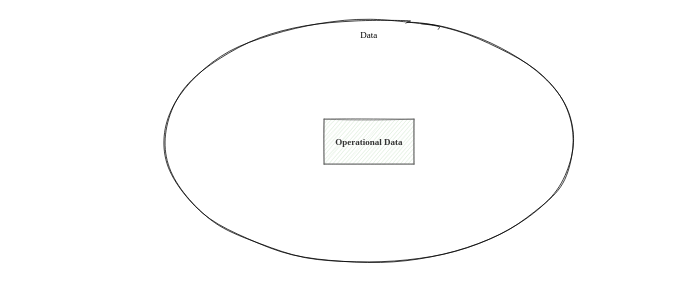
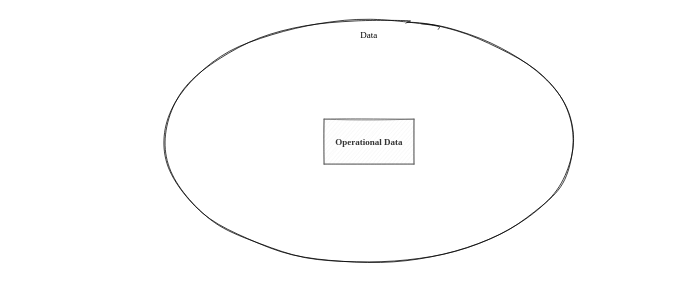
(369, 142) -> (369, 142)
